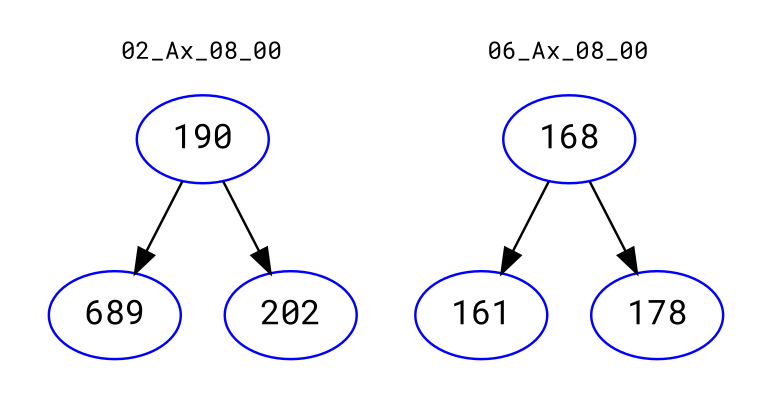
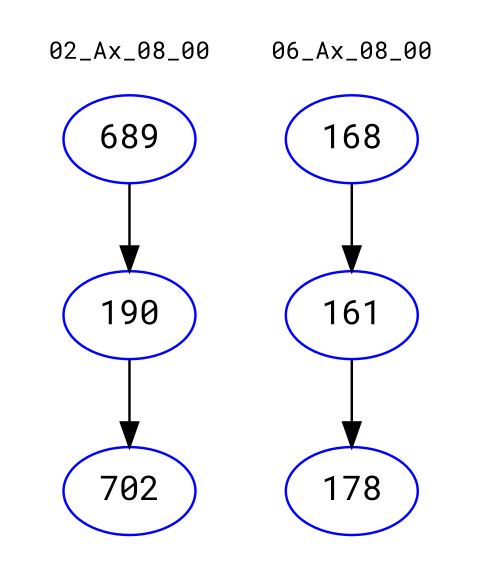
(164, 216) -> (129, 215)
(608, 216) -> (352, 391)
(291, 315) -> (129, 491)
